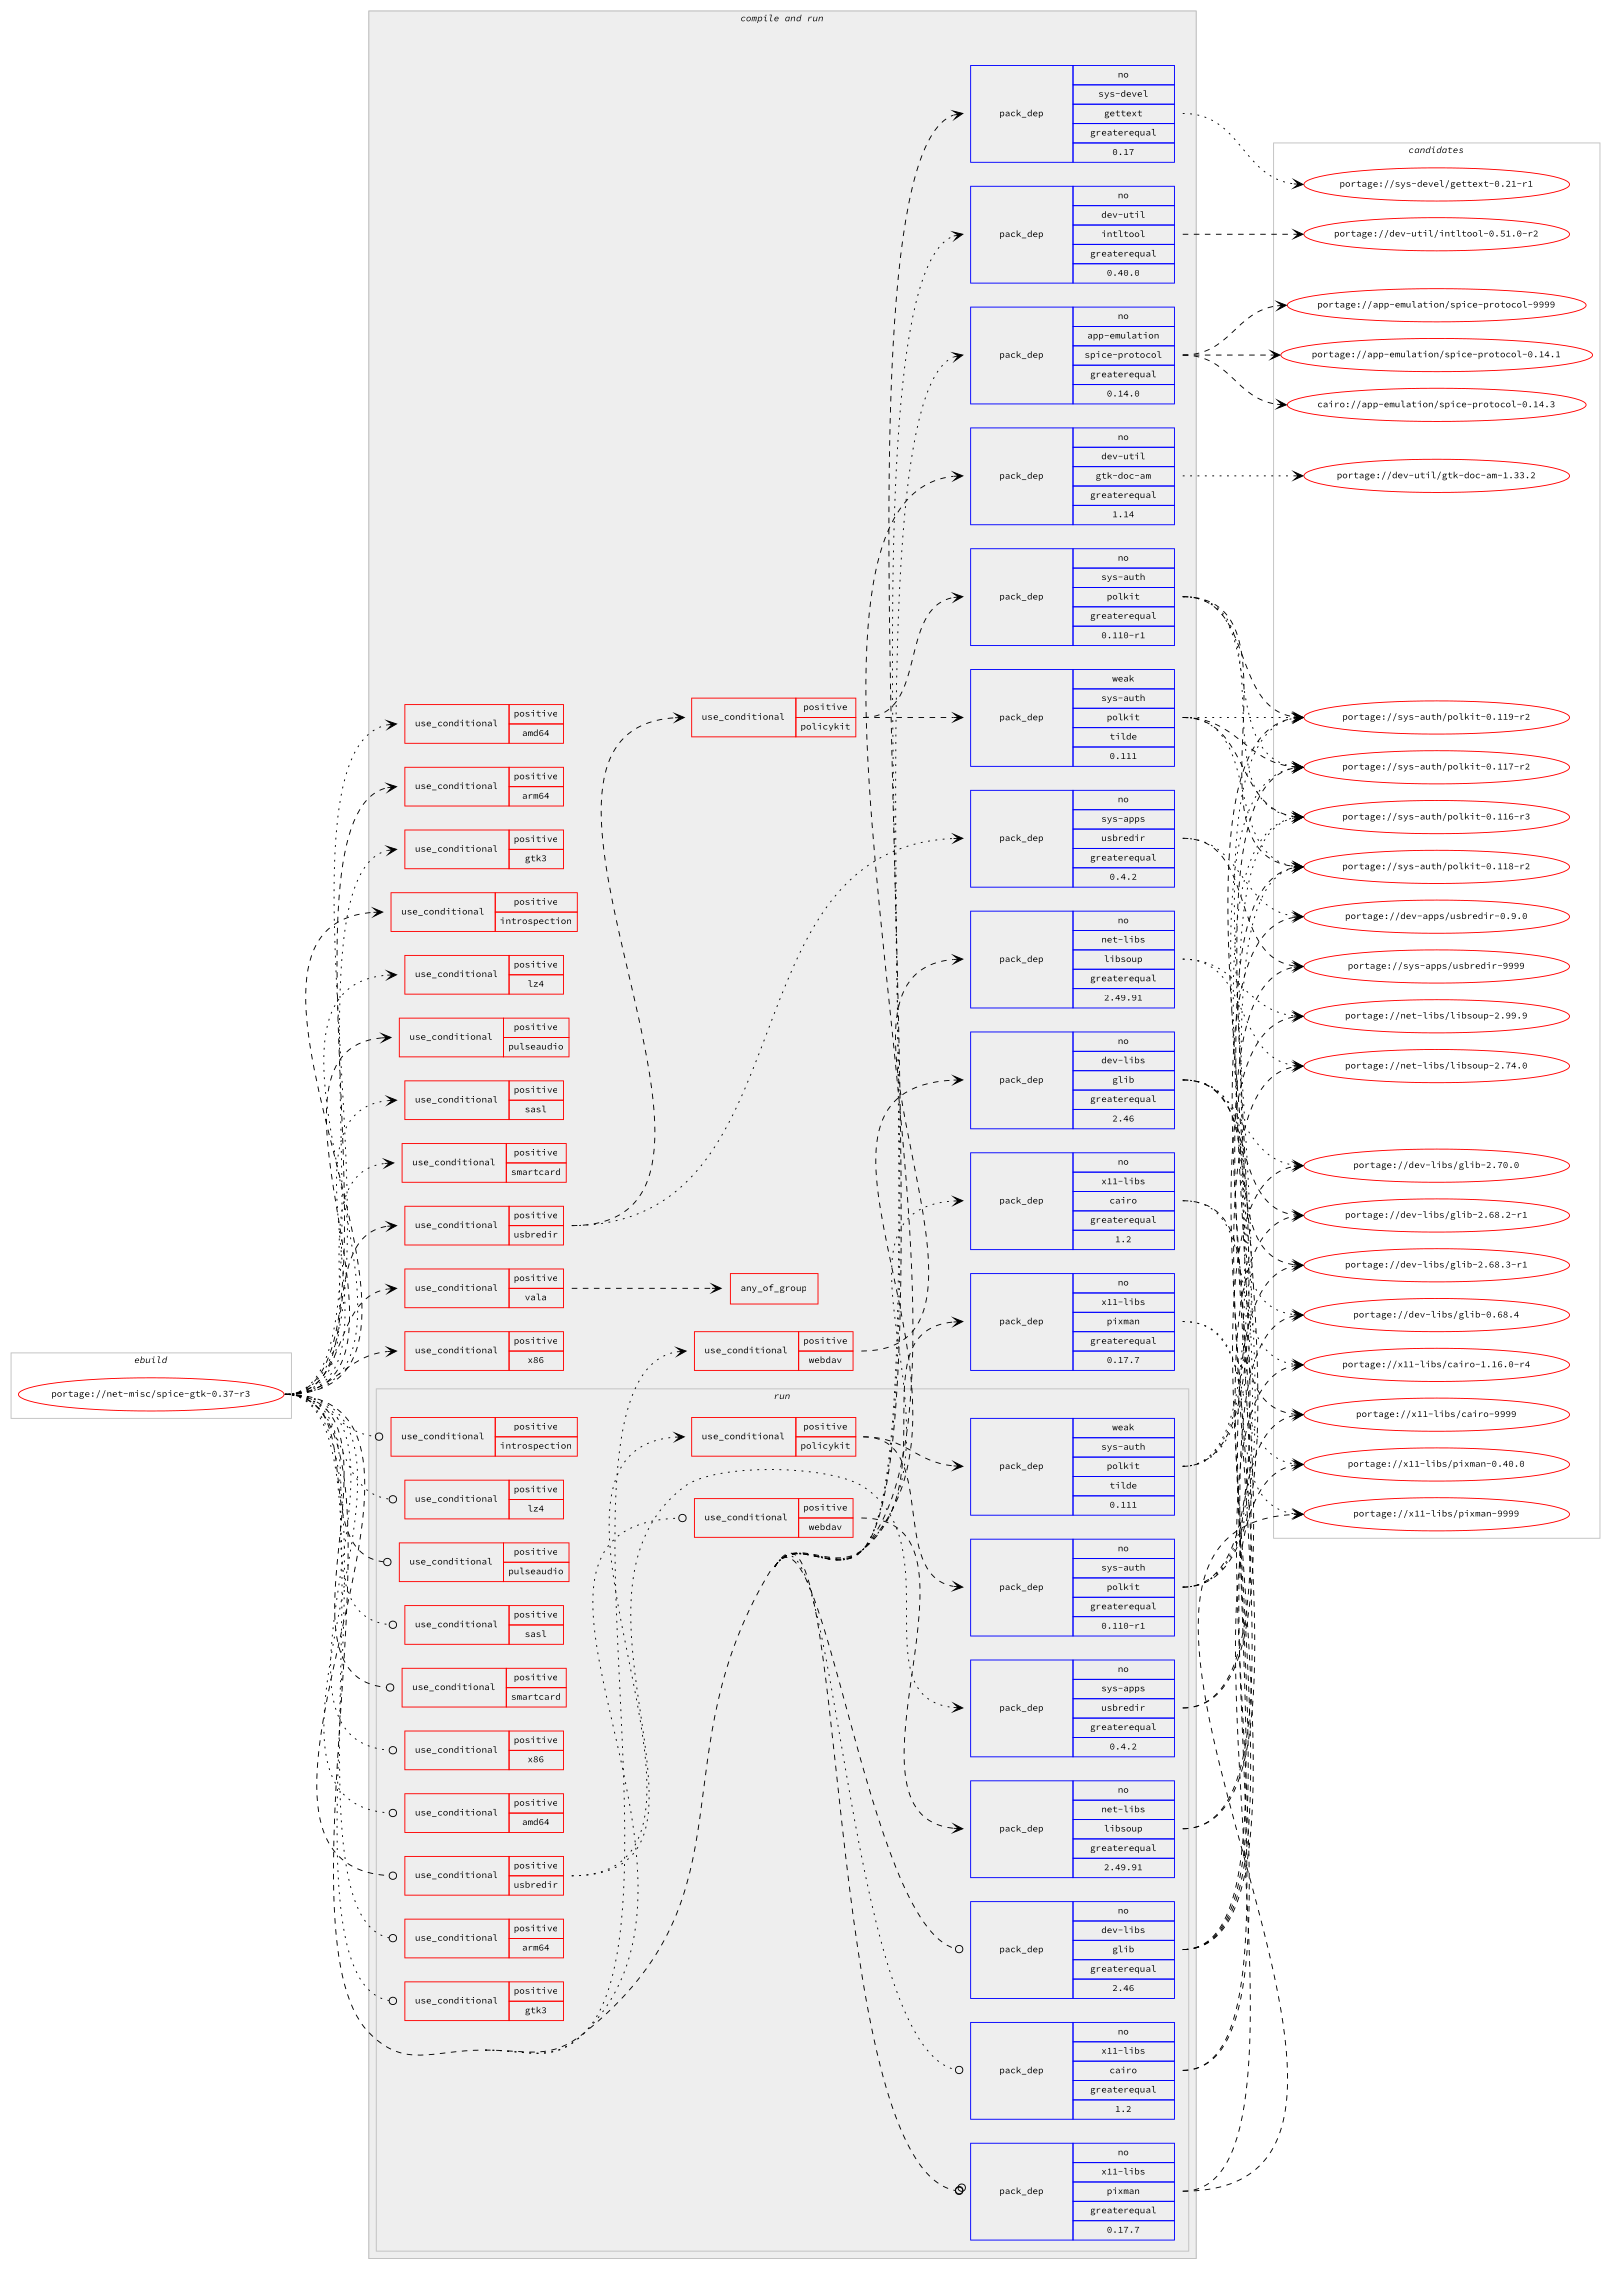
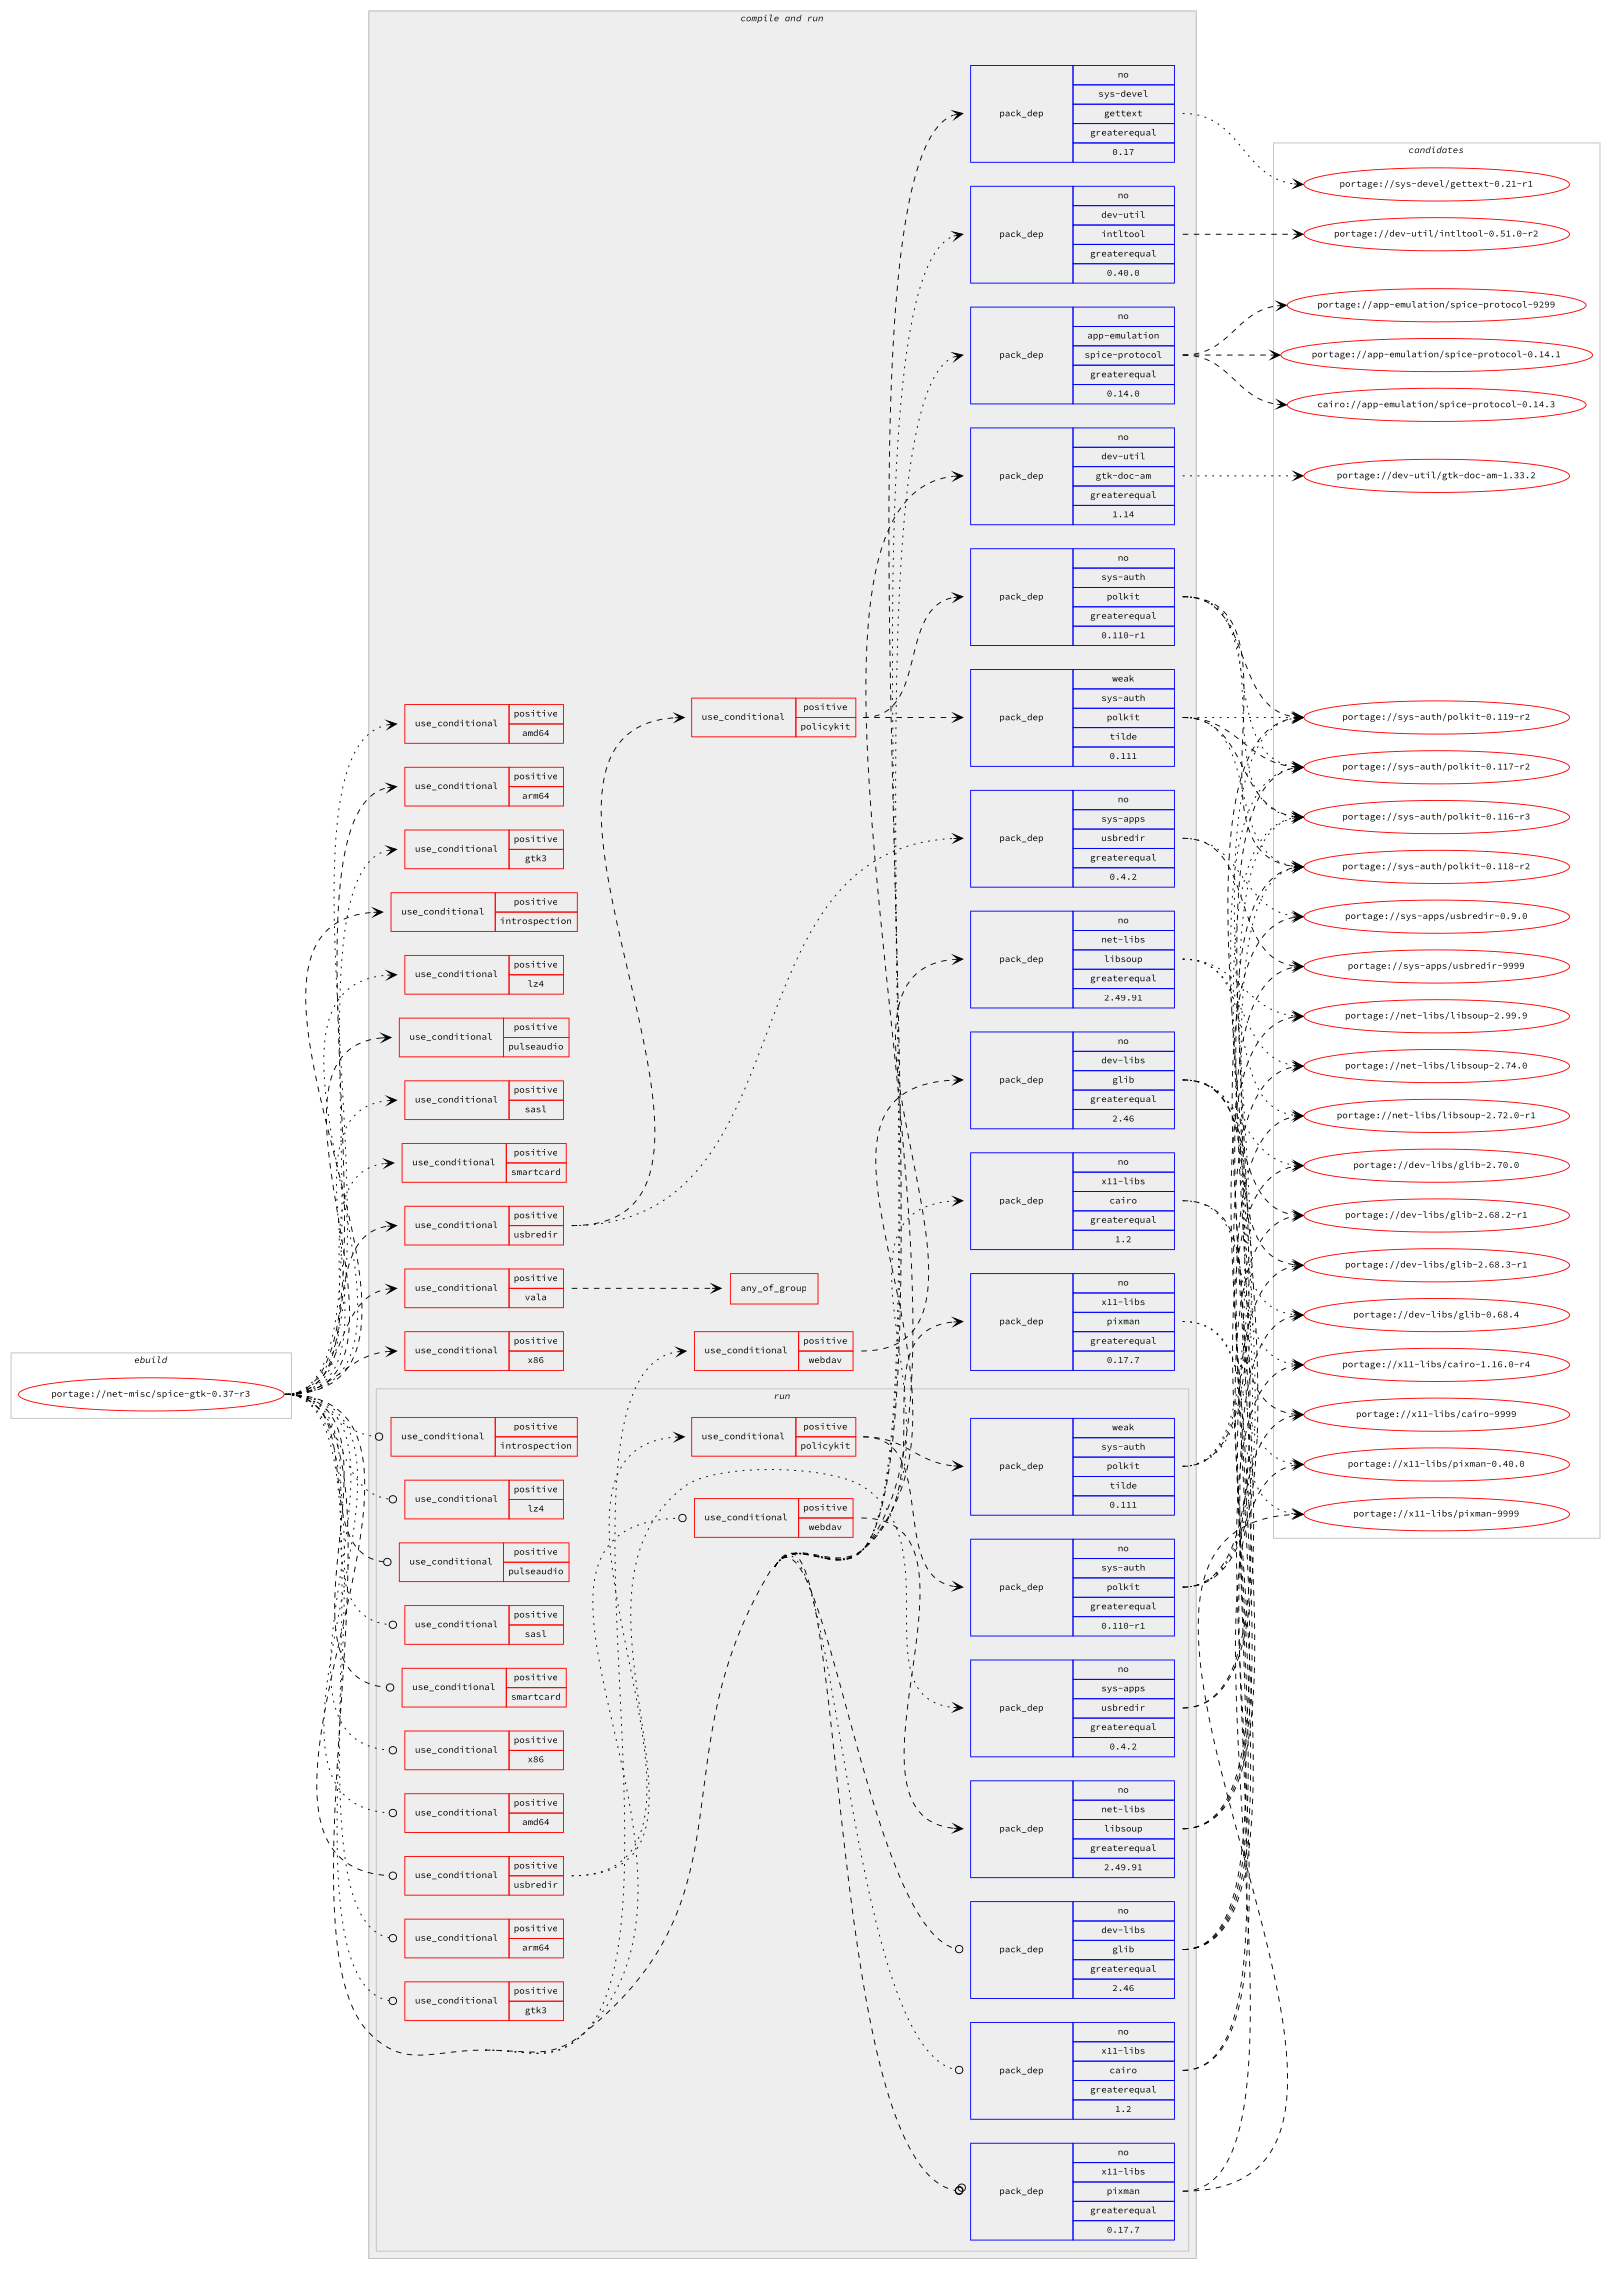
(1437, 305) -> (1437, 305)
(1437, 917) -> (1437, 917)
none -> (1437, 1116)
